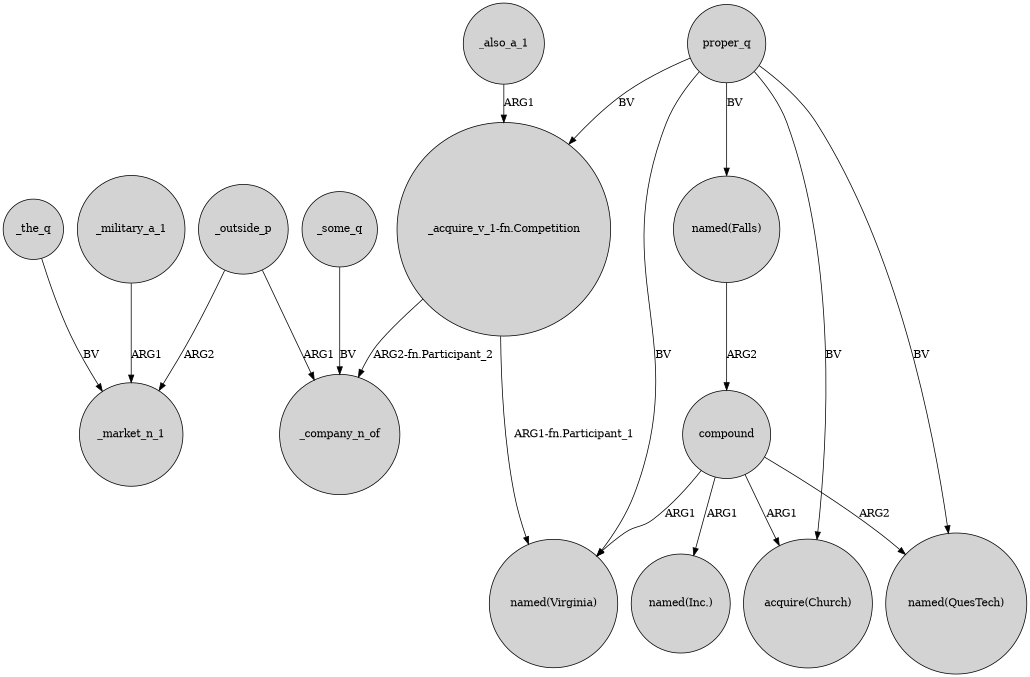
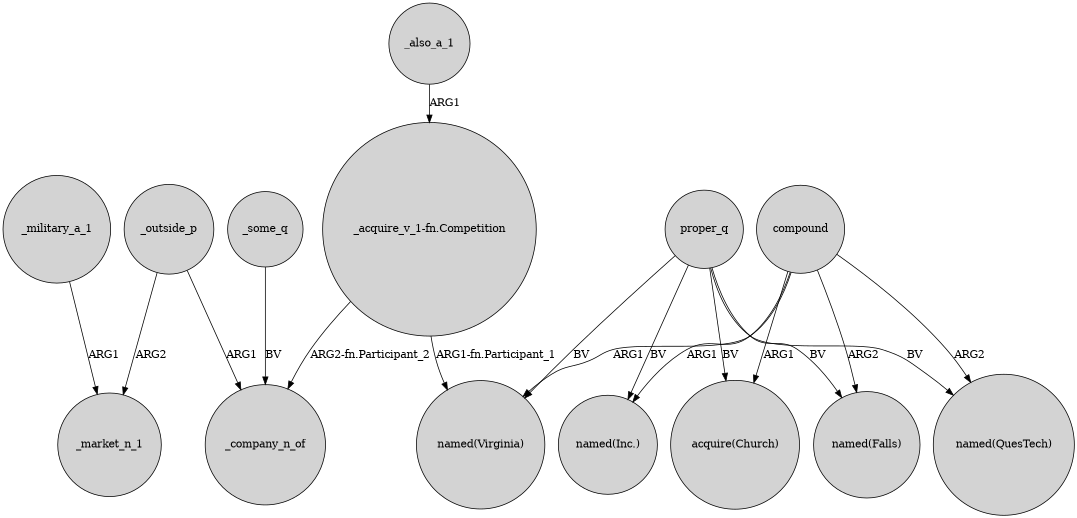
(627, 91) -> (660, 329)
(33, 229) -> none
(727, 333) -> (838, 327)
